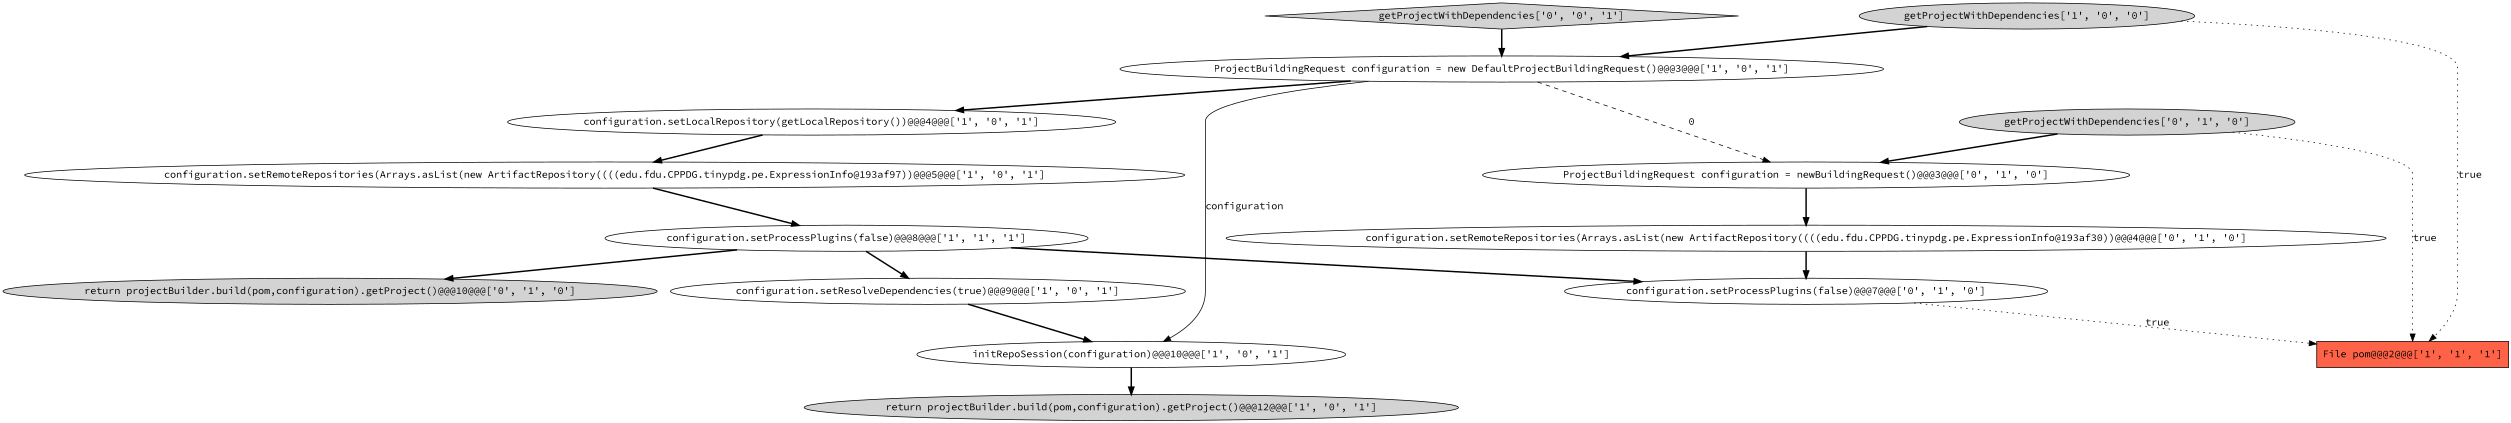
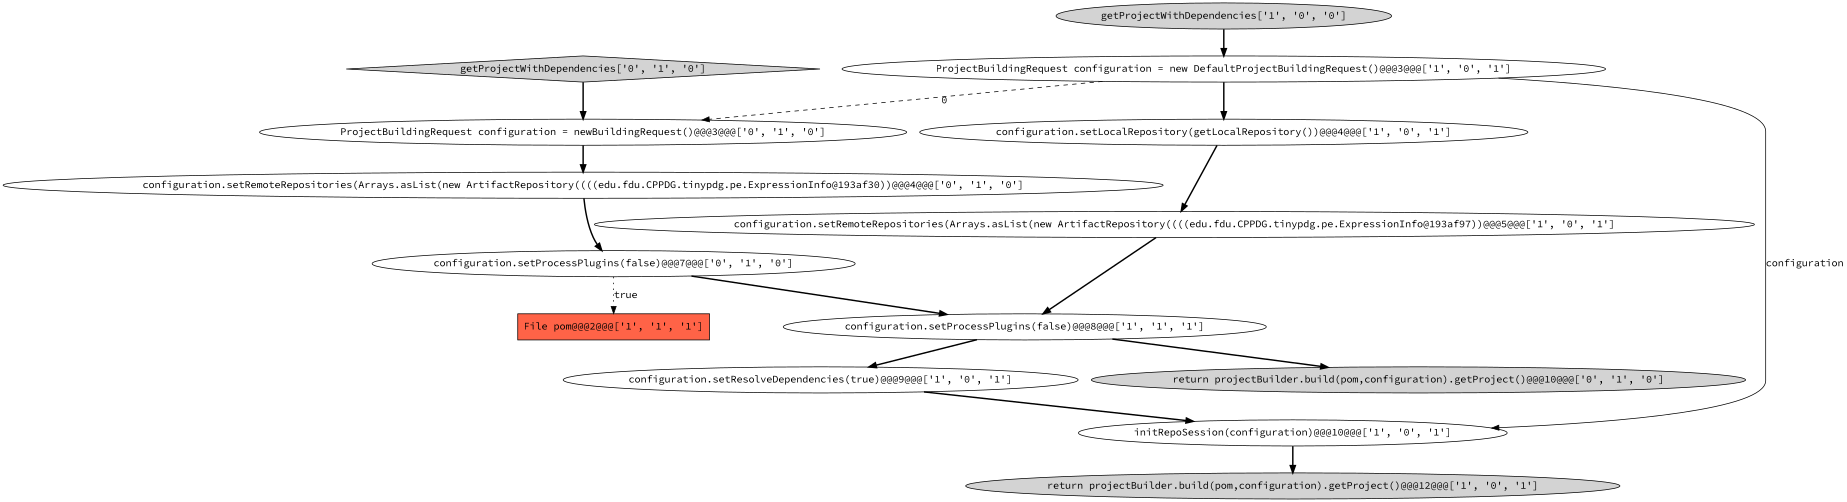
(1502, 16) -> none
(2455, 64) -> none
(2127, 122) -> (583, 69)
(2403, 165) -> none
(1323, 265) -> (816, 295)
